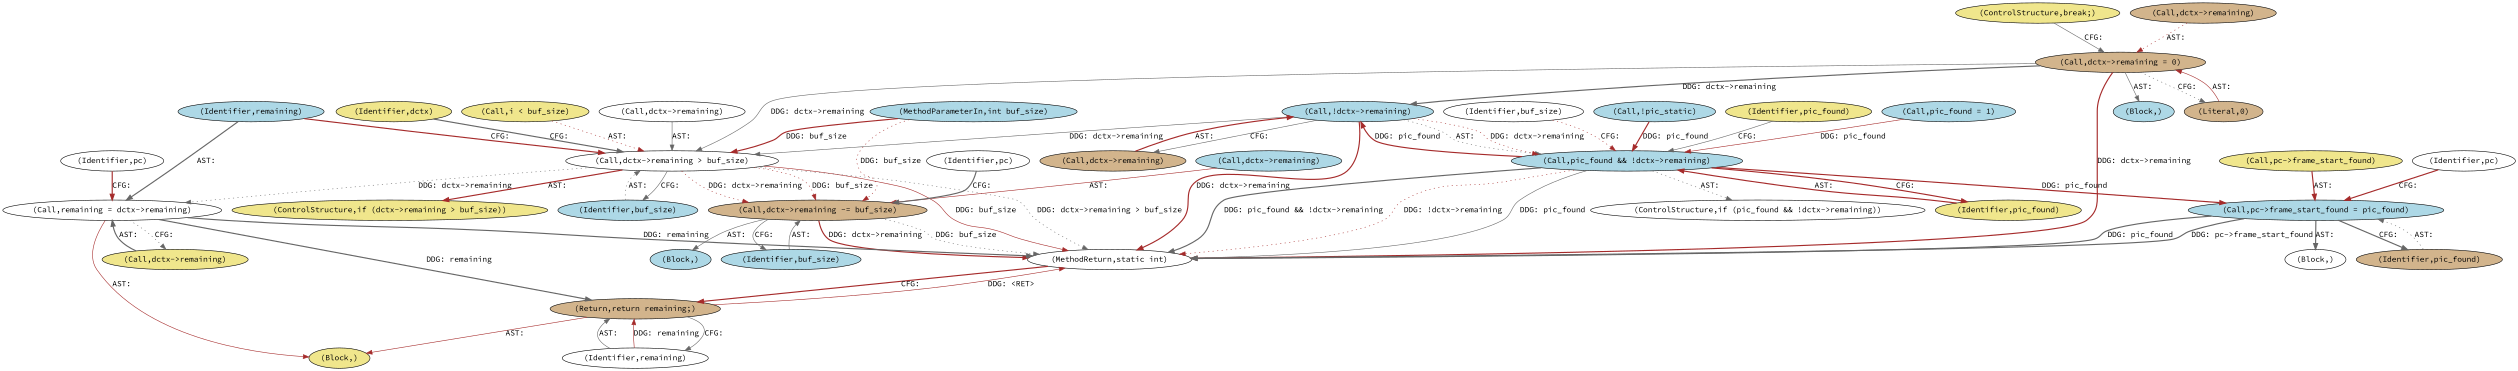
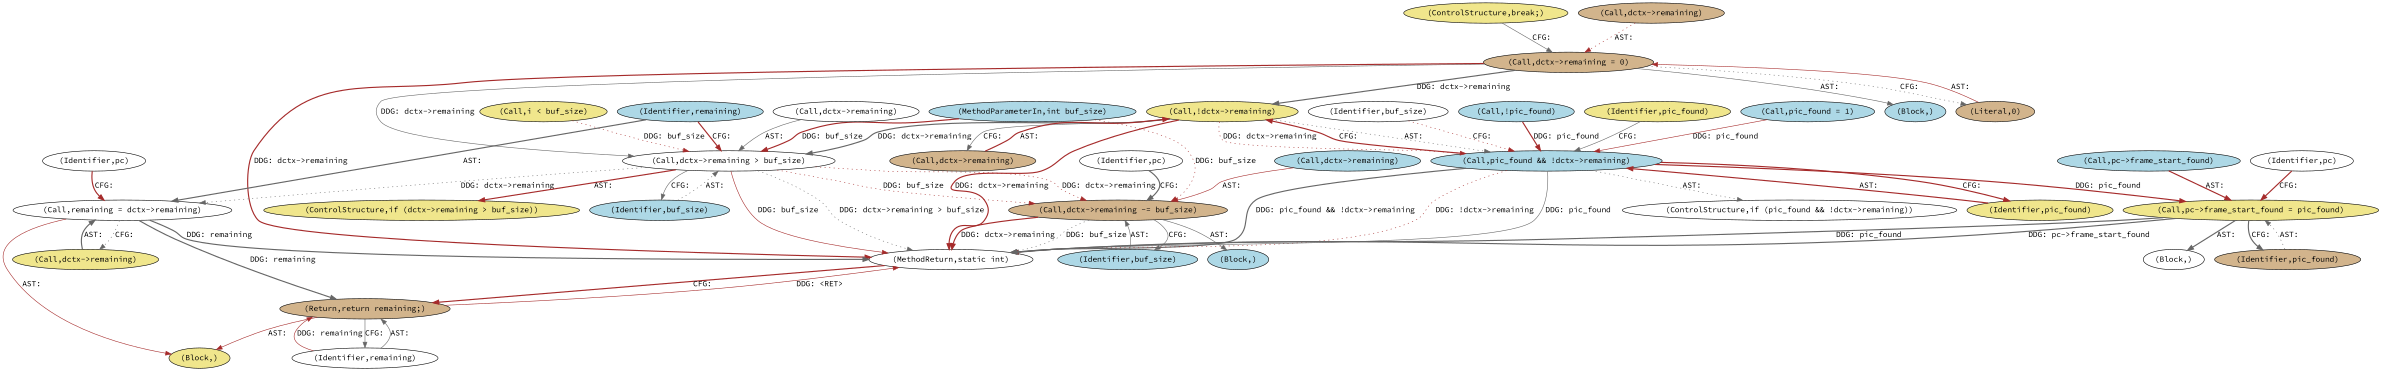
(394, 112) -> none
(1358, 112) -> (1222, 112)
(1655, 112) -> (1516, 112)
(1026, 135) -> (989, 123)
(620, 136) -> (674, 136)
(1408, 136) -> (1351, 136)
(2311, 161) -> (2149, 161)
(2316, 210) -> (2251, 210)
